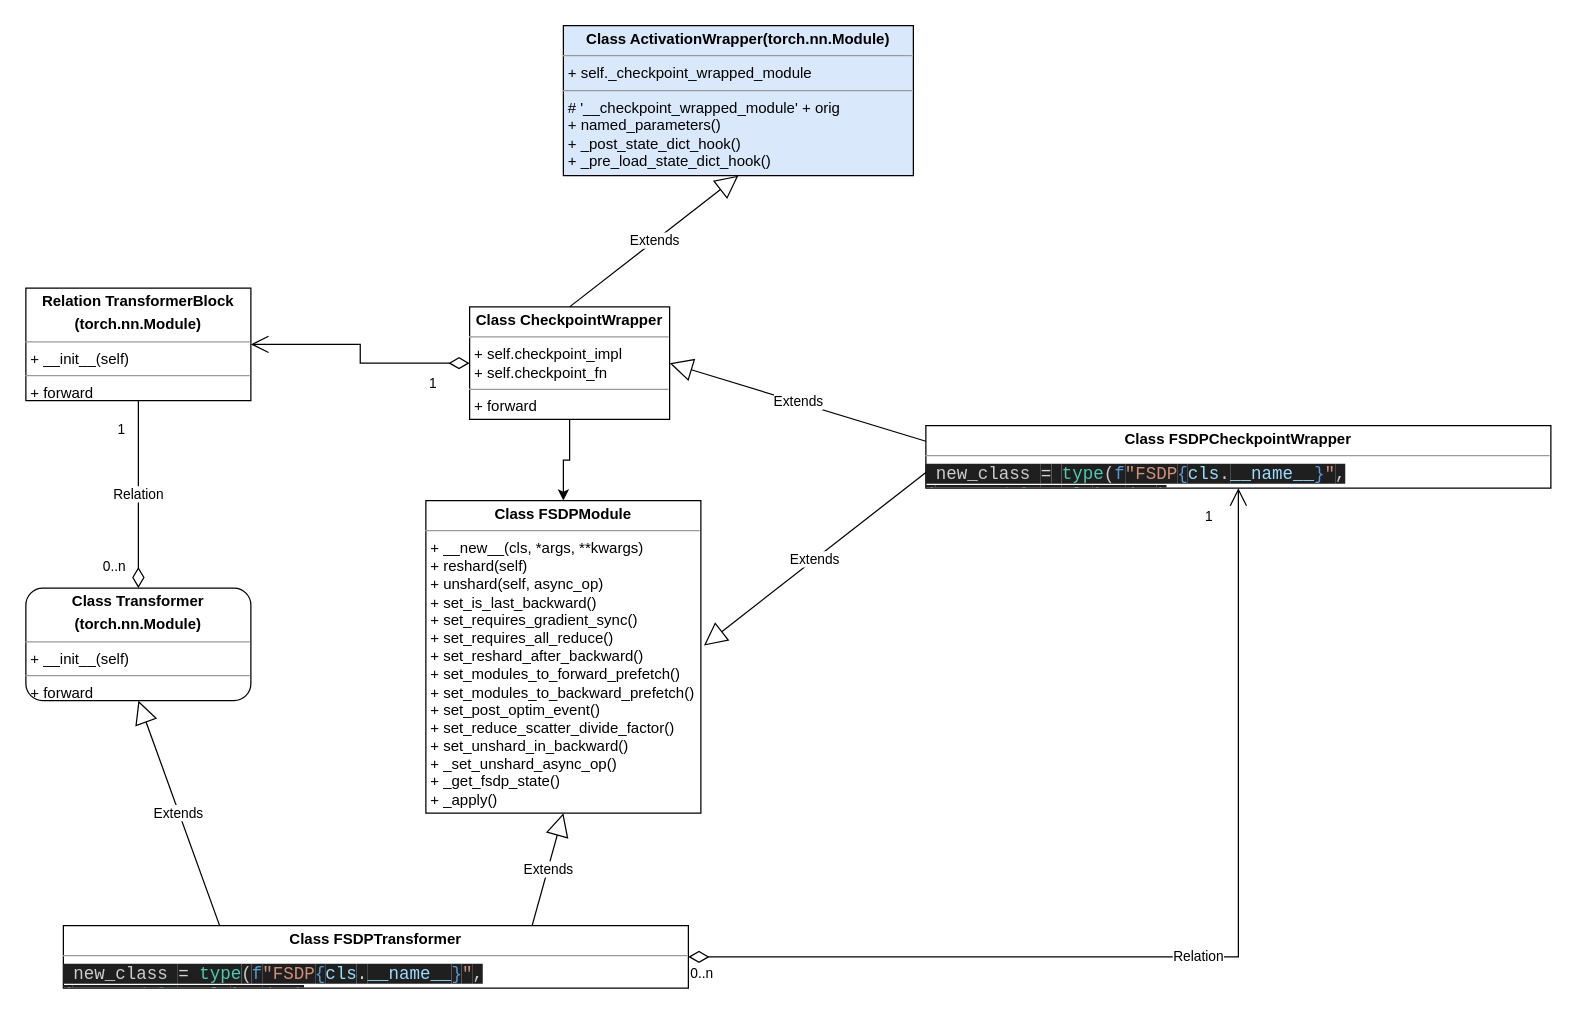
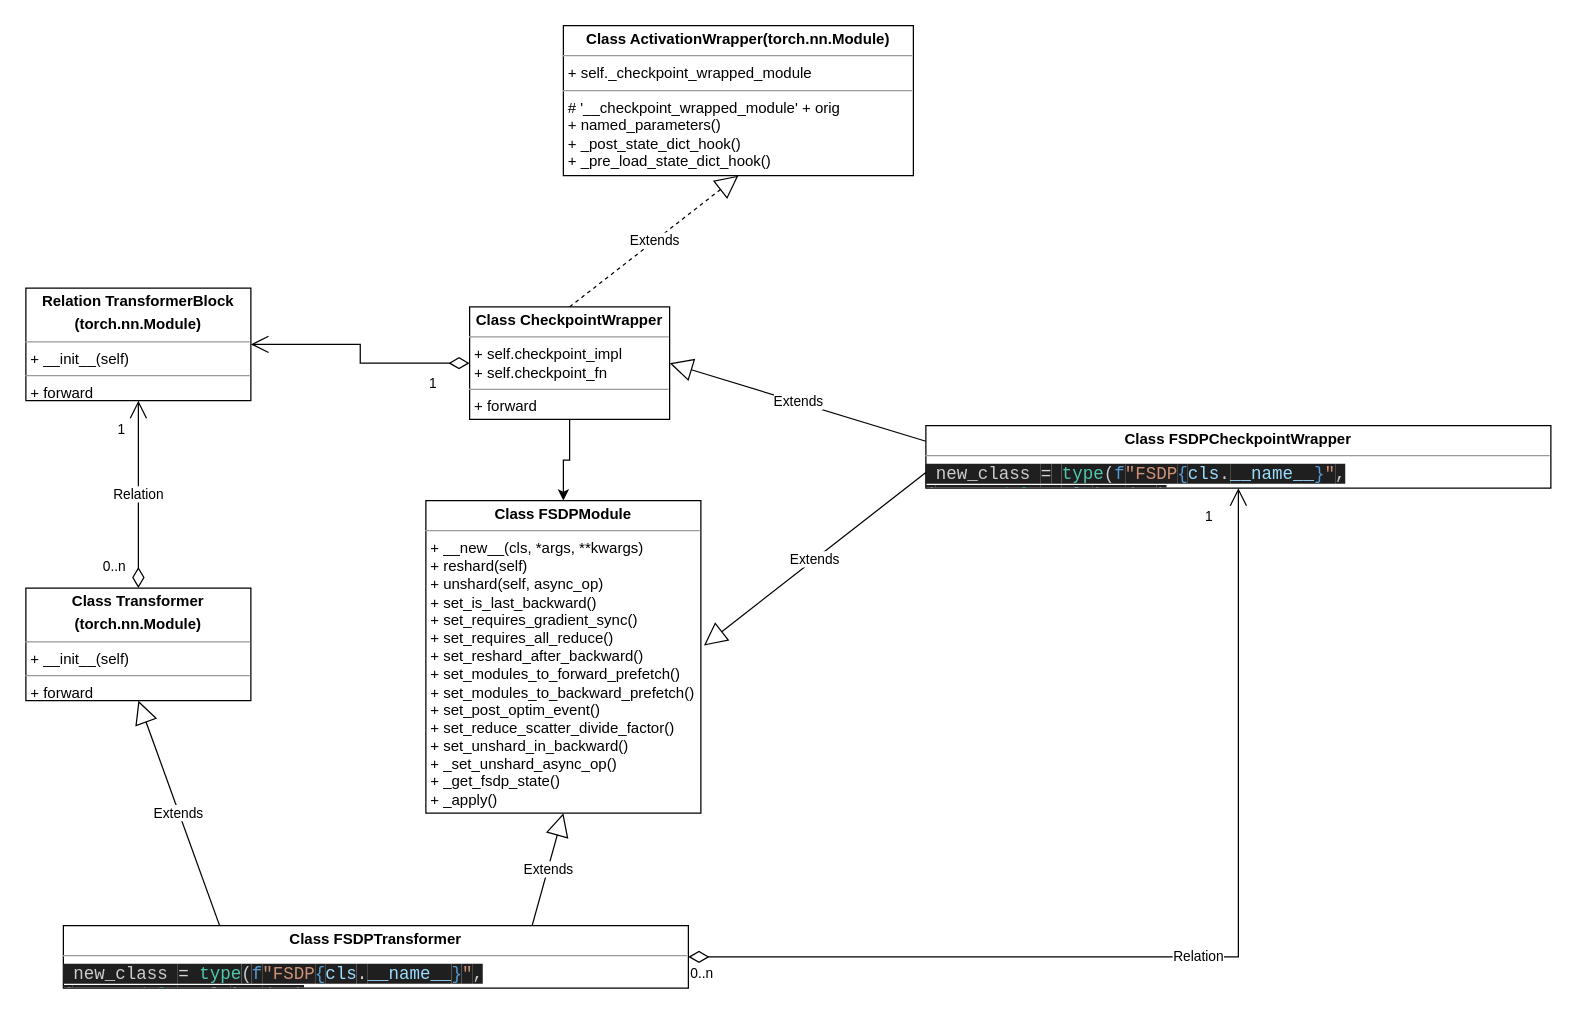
(738, 101) -> (738, 101)
(607, 278) -> (607, 278)
(138, 405) -> (138, 406)
(138, 644) -> (138, 644)
